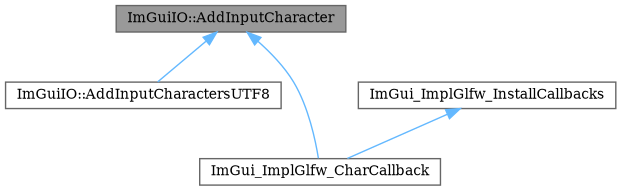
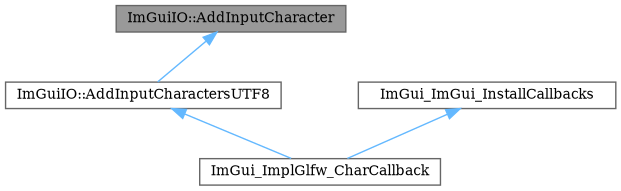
(300, 94) -> (238, 136)
(487, 95) -> (487, 95)
